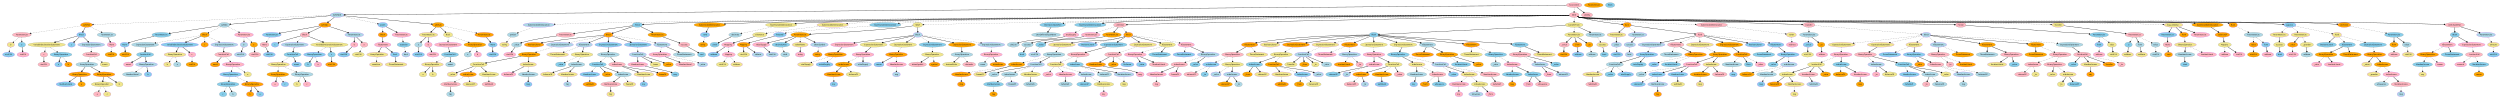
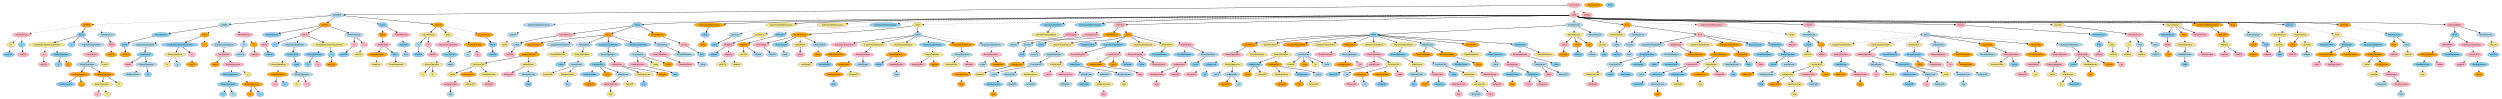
(1580, 10) -> (1580, 10)
(1574, 25) -> (1574, 25)
(1046, 35) -> (1046, 35)
(2128, 45) -> (2128, 45)
(377, 55) -> (377, 55)
